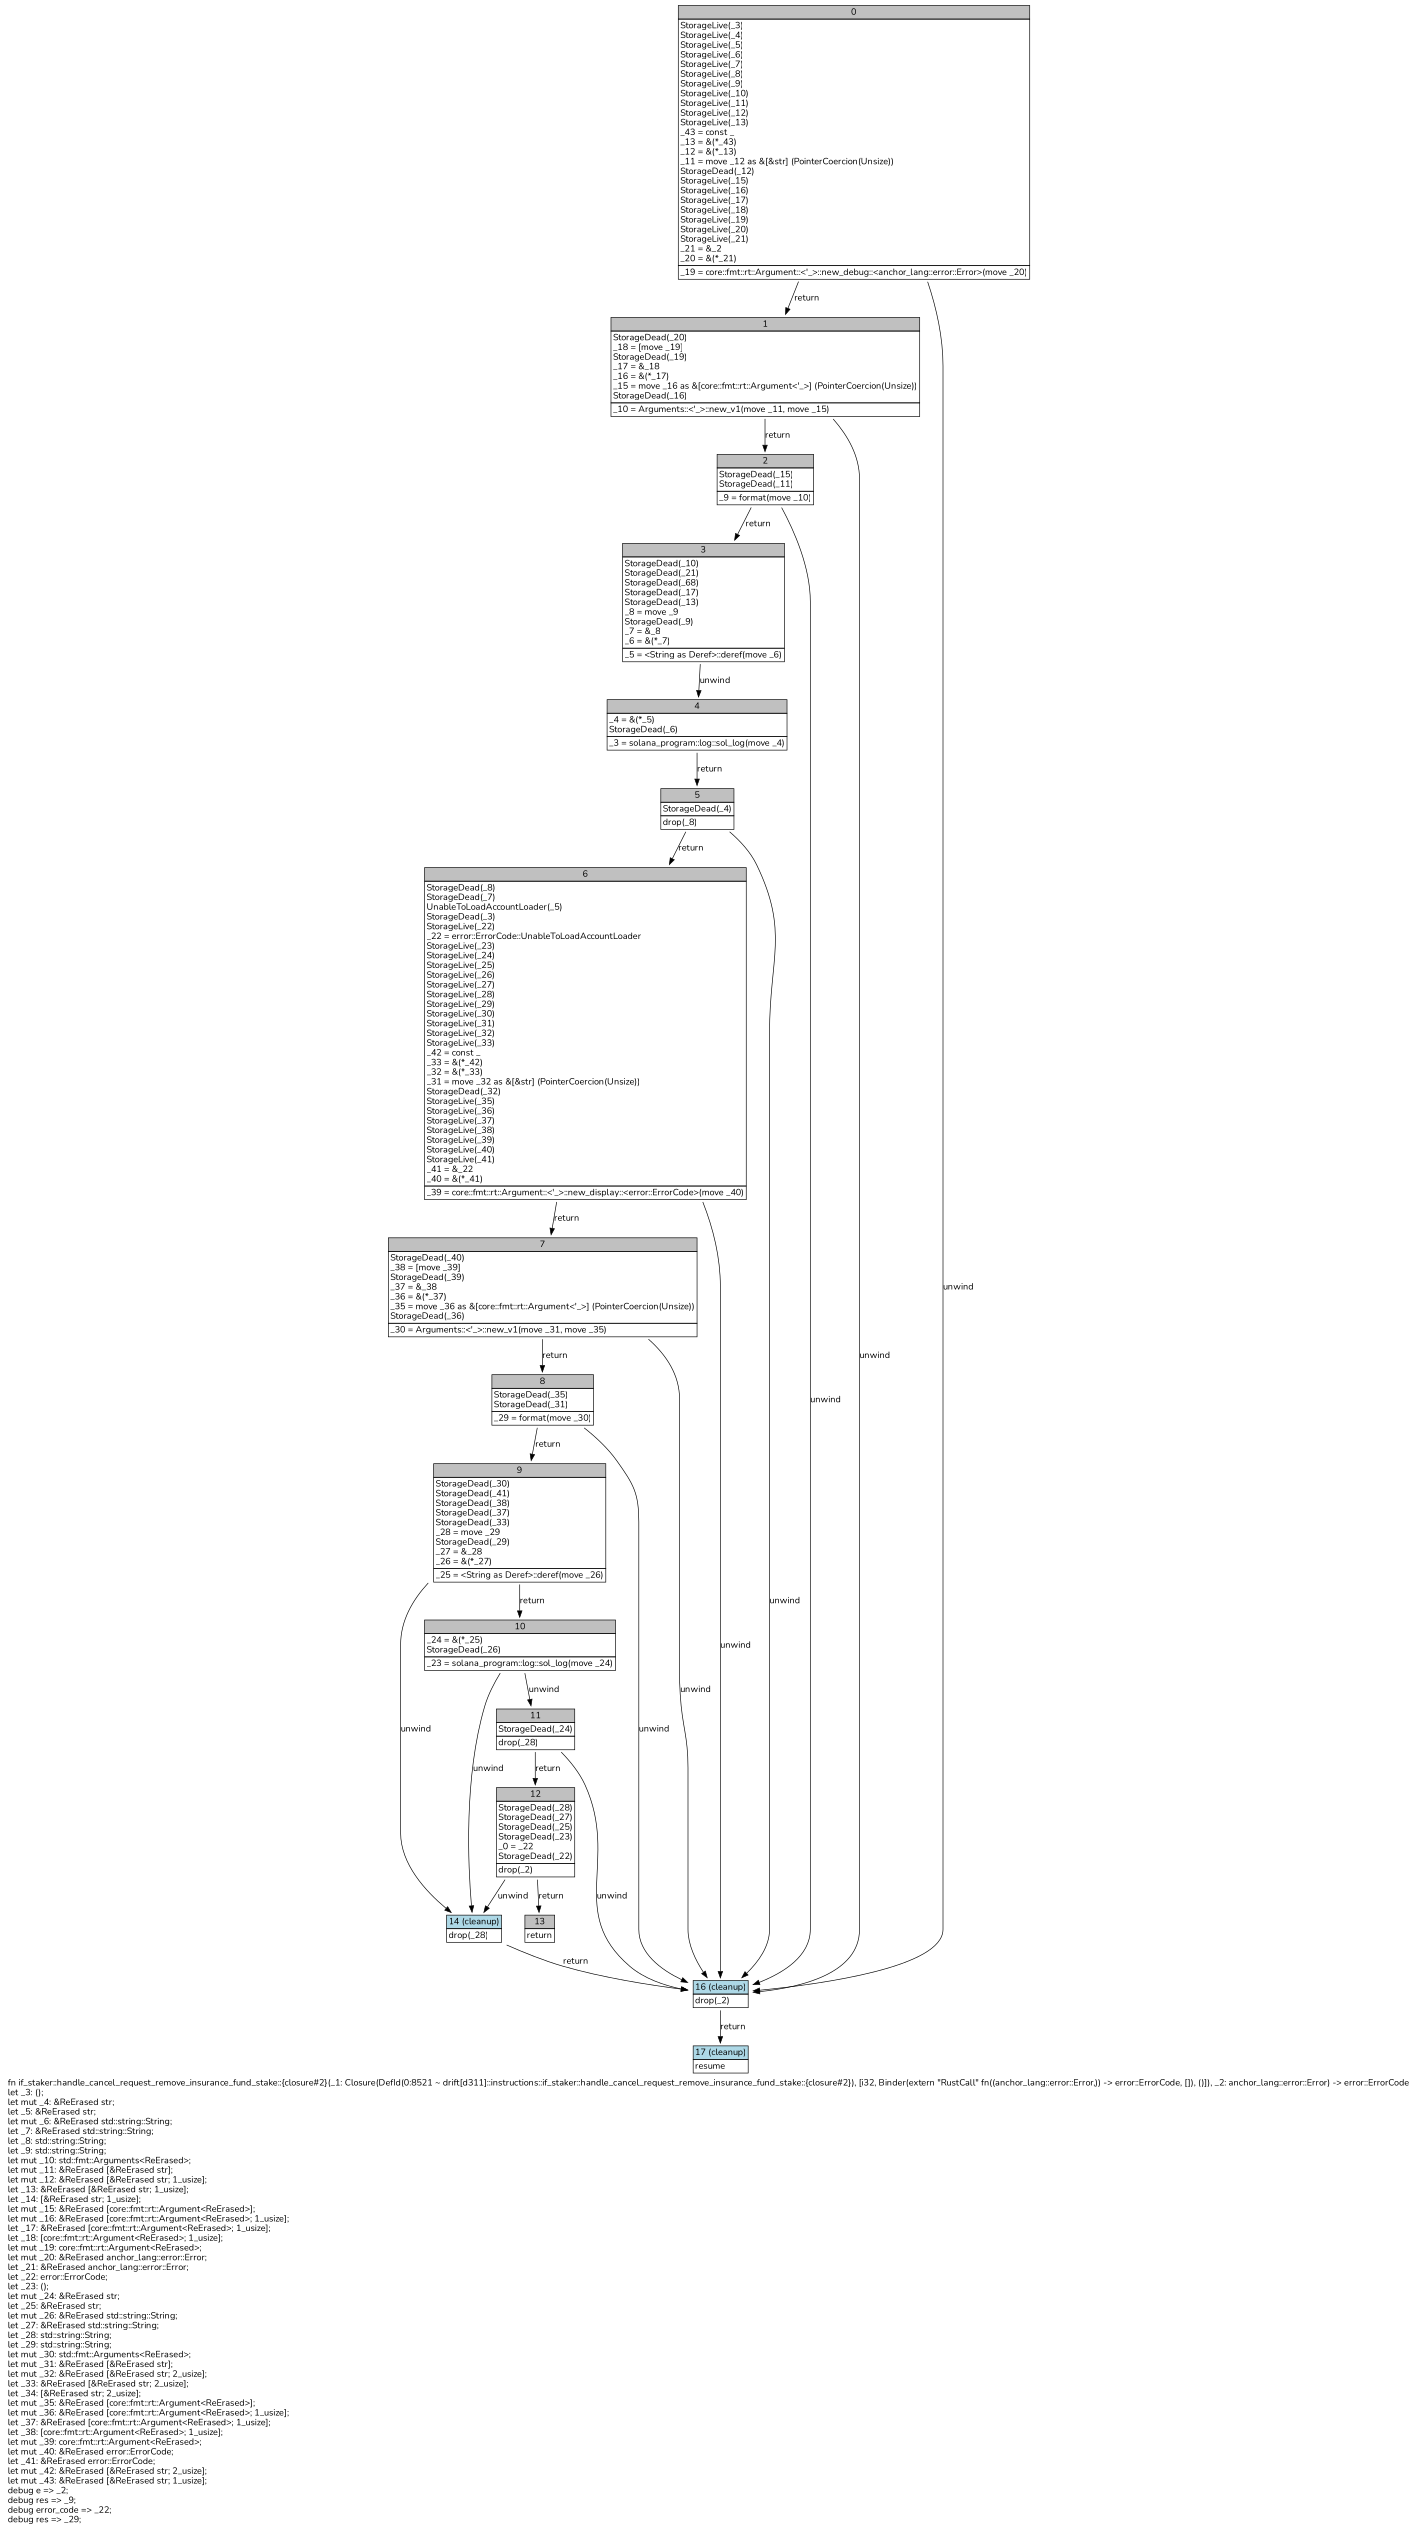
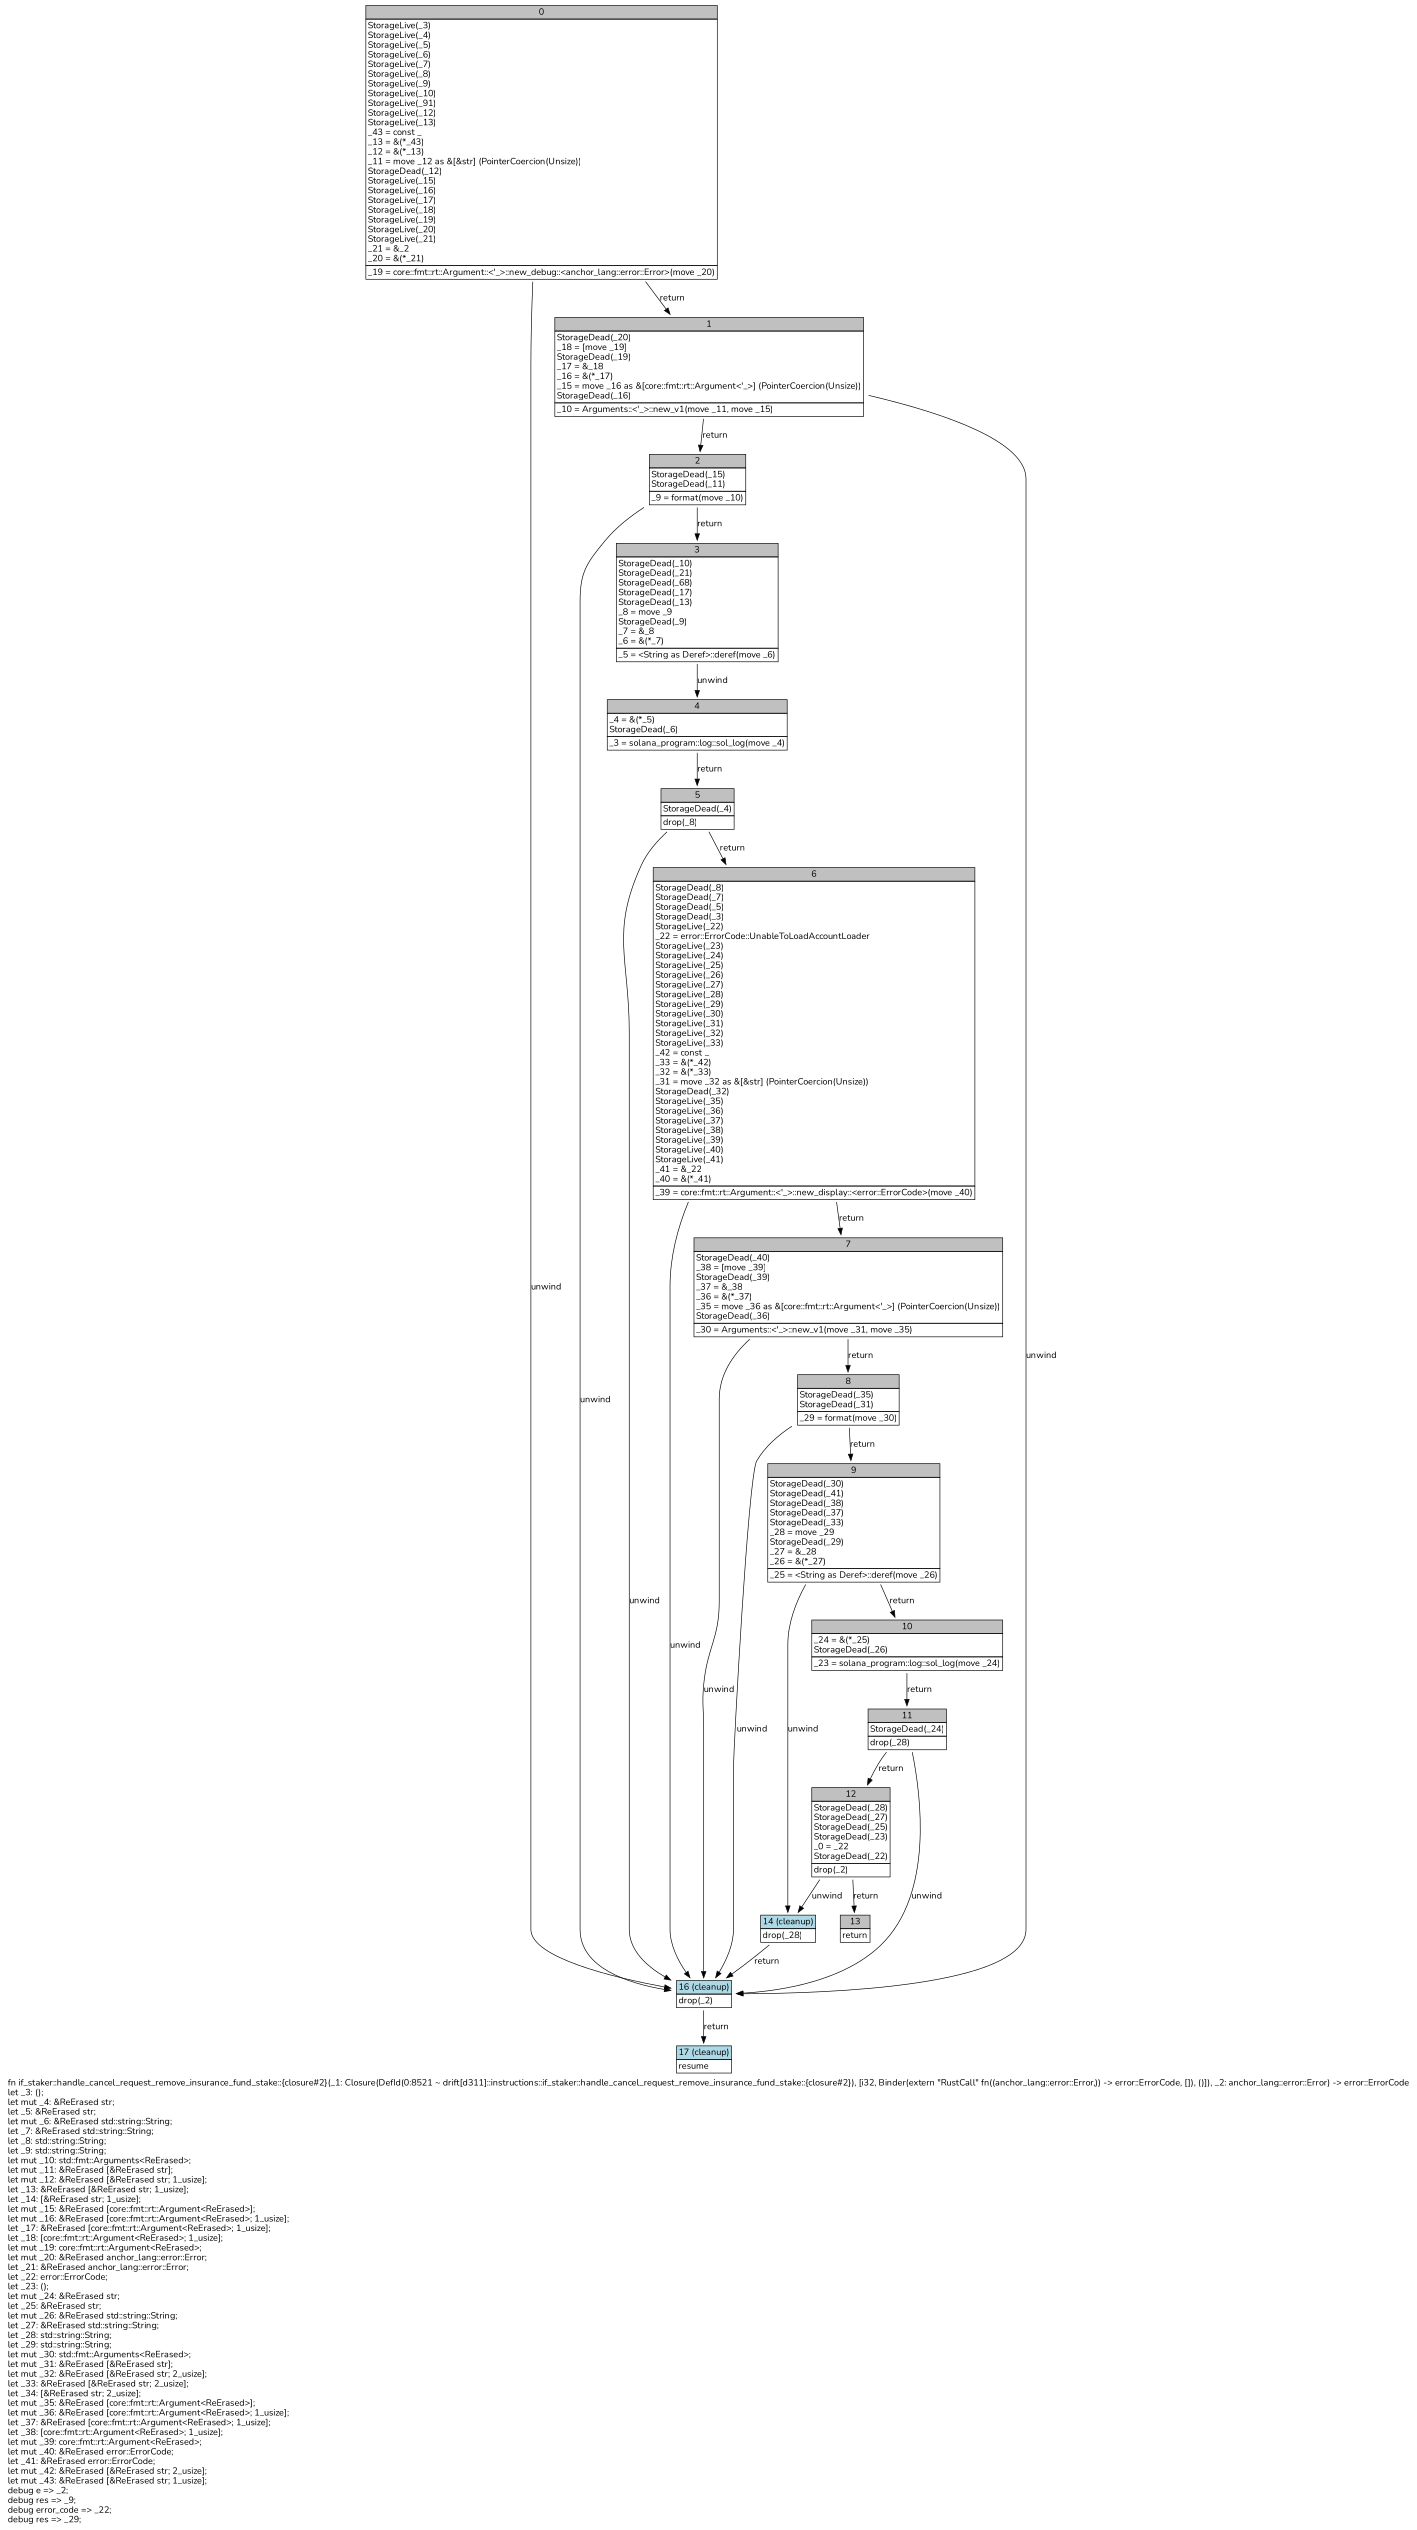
(715, 103) -> (402, 103)
(495, 907) -> (690, 907)
(544, 1690) -> (920, 1690)
(471, 1787) -> none
